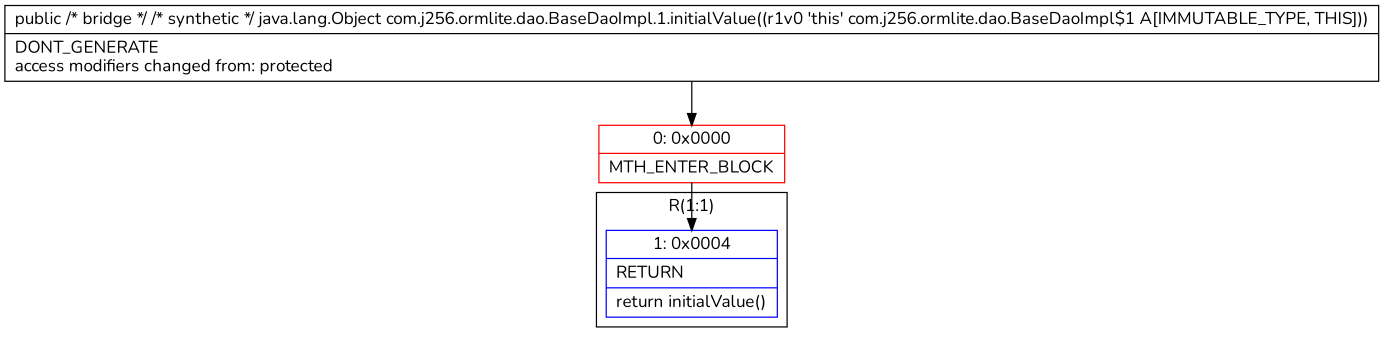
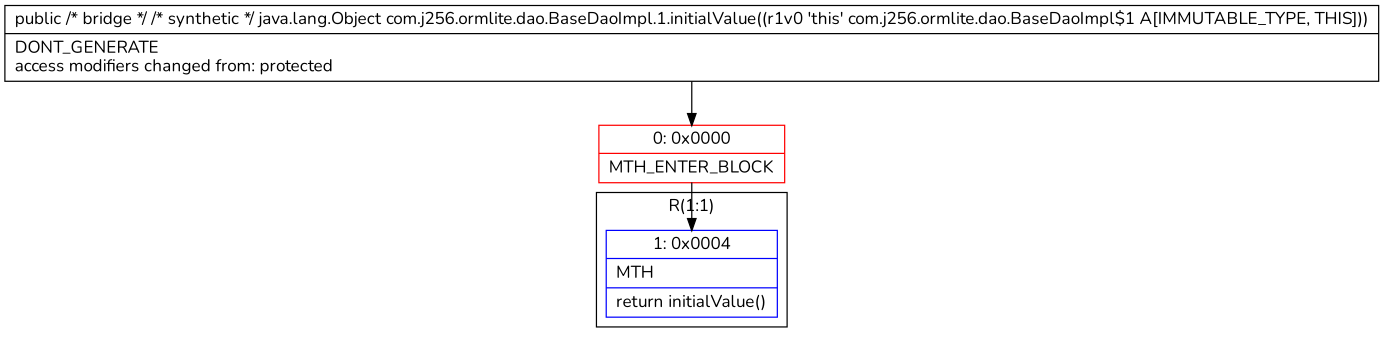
(650, 273) -> (635, 273)
